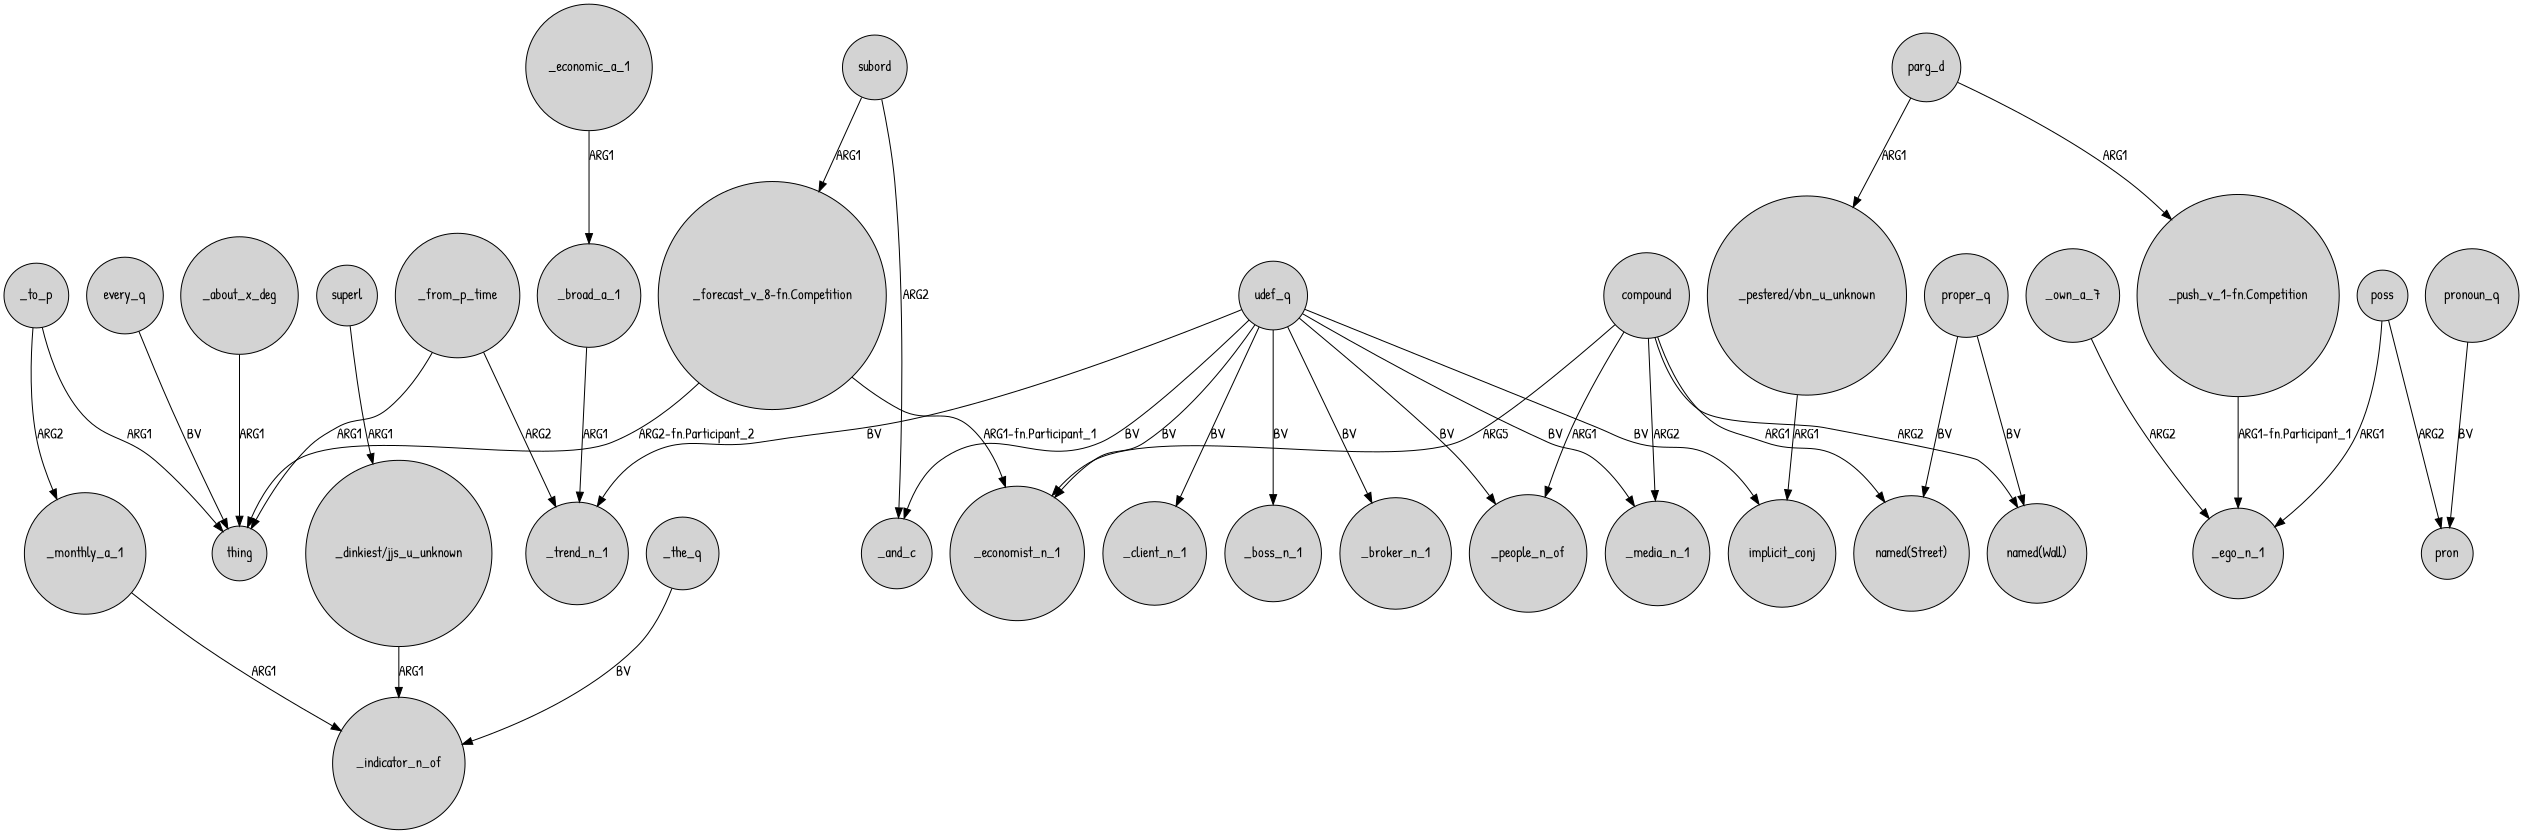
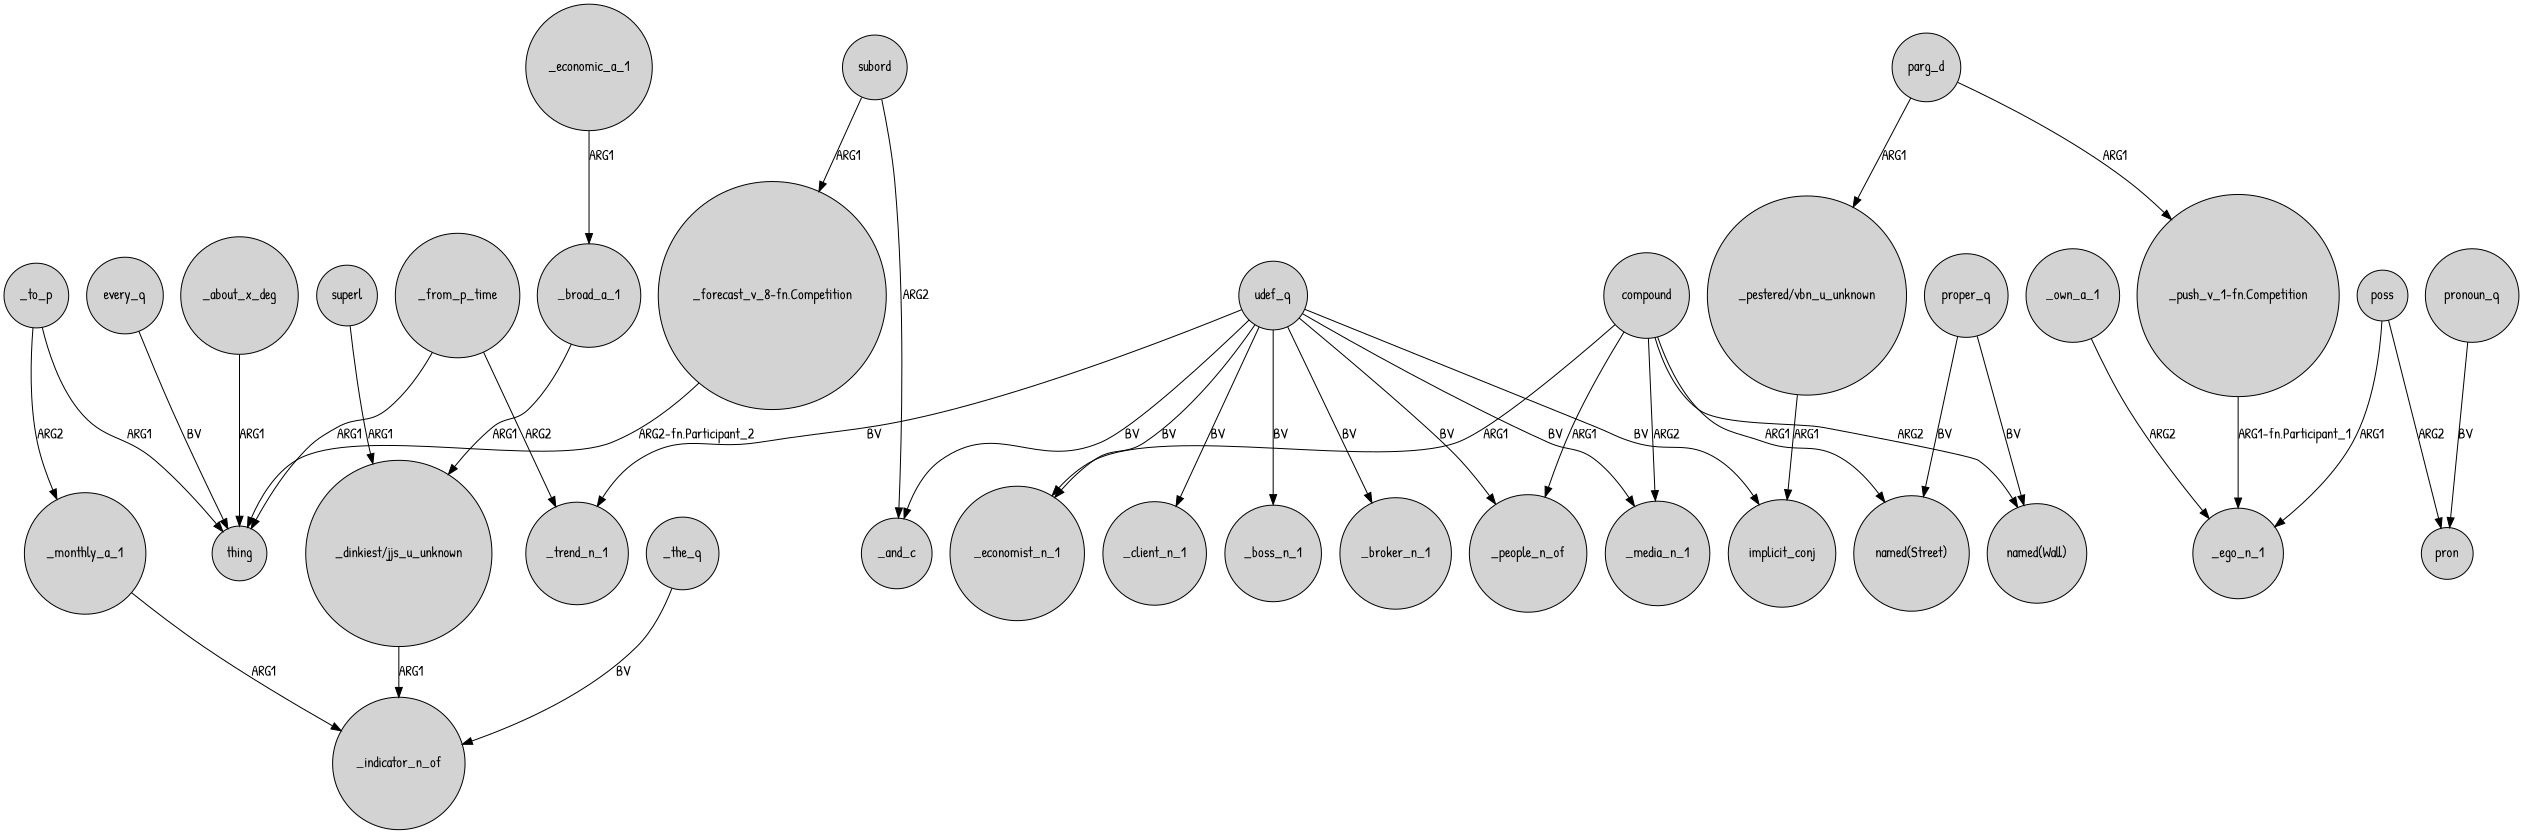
(2073, 296) -> (2073, 296)
(951, 417) -> none
(583, 420) -> (522, 414)
(1496, 435) -> (1496, 435)
